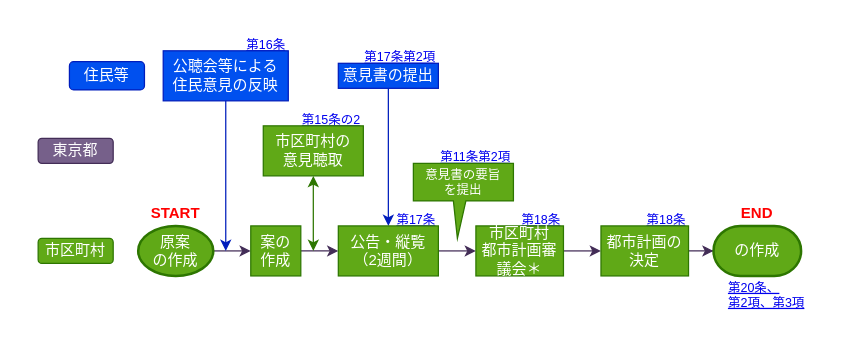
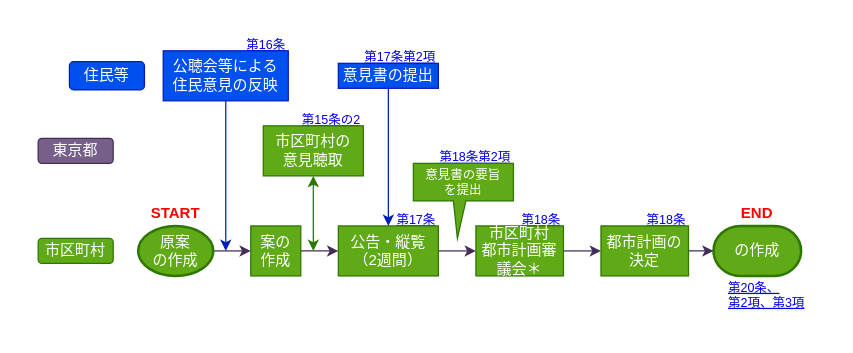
(475, 157) -> (475, 157)
